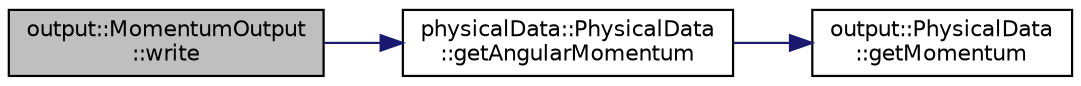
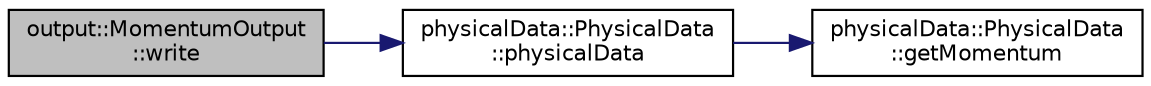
(568, 43) -> (568, 43)
(942, 43) -> (977, 43)
